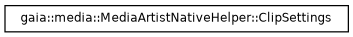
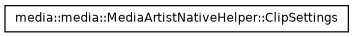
(177, 19) -> (177, 19)
